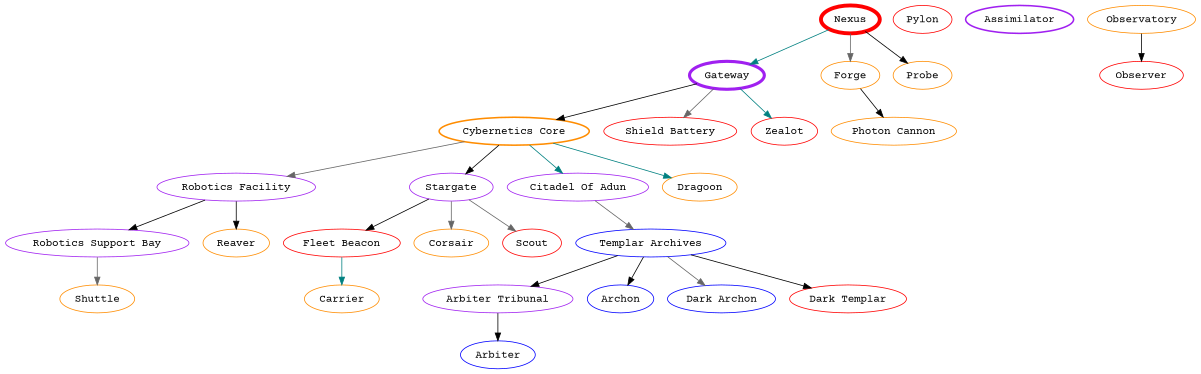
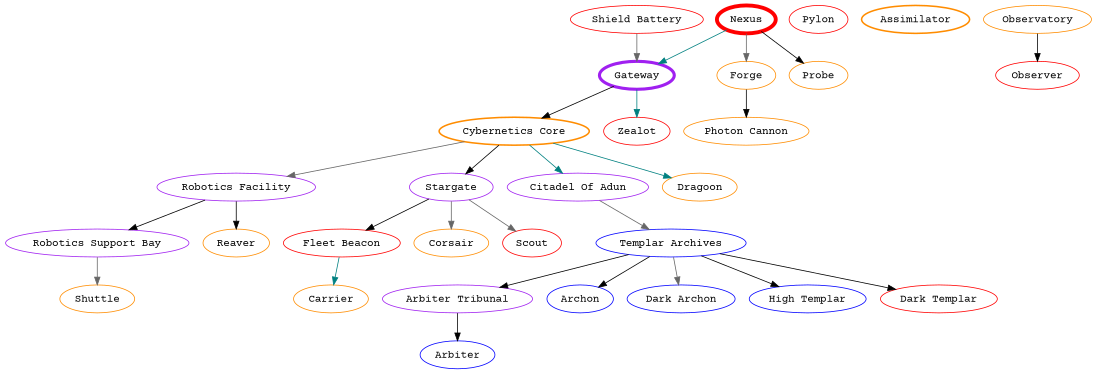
(1020, 19) -> (916, 19)
(702, 100) -> (637, 44)
none -> (808, 299)
